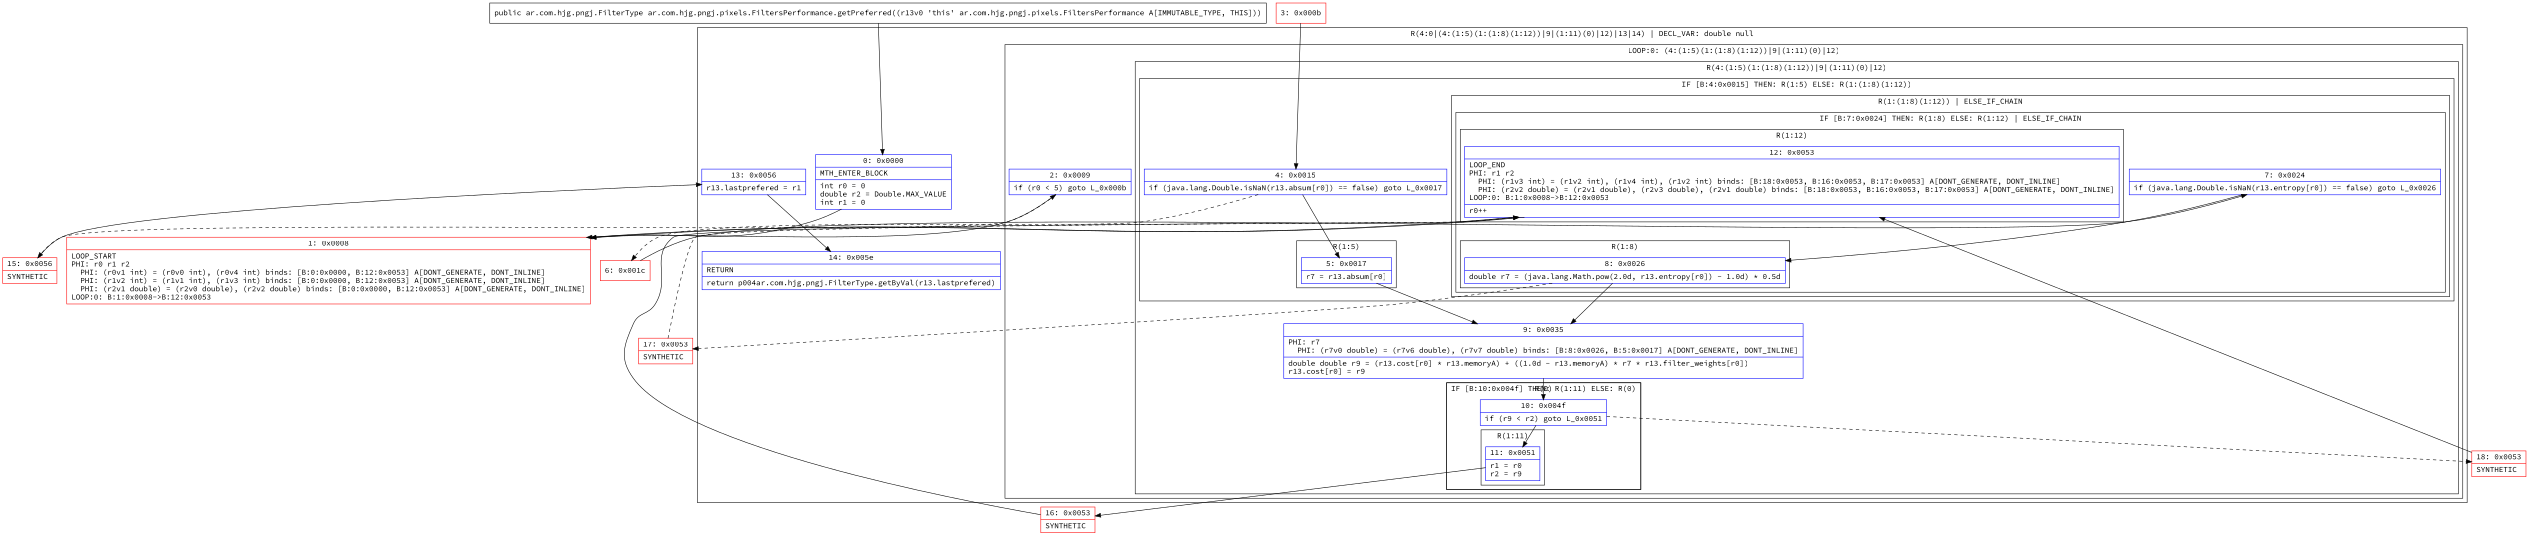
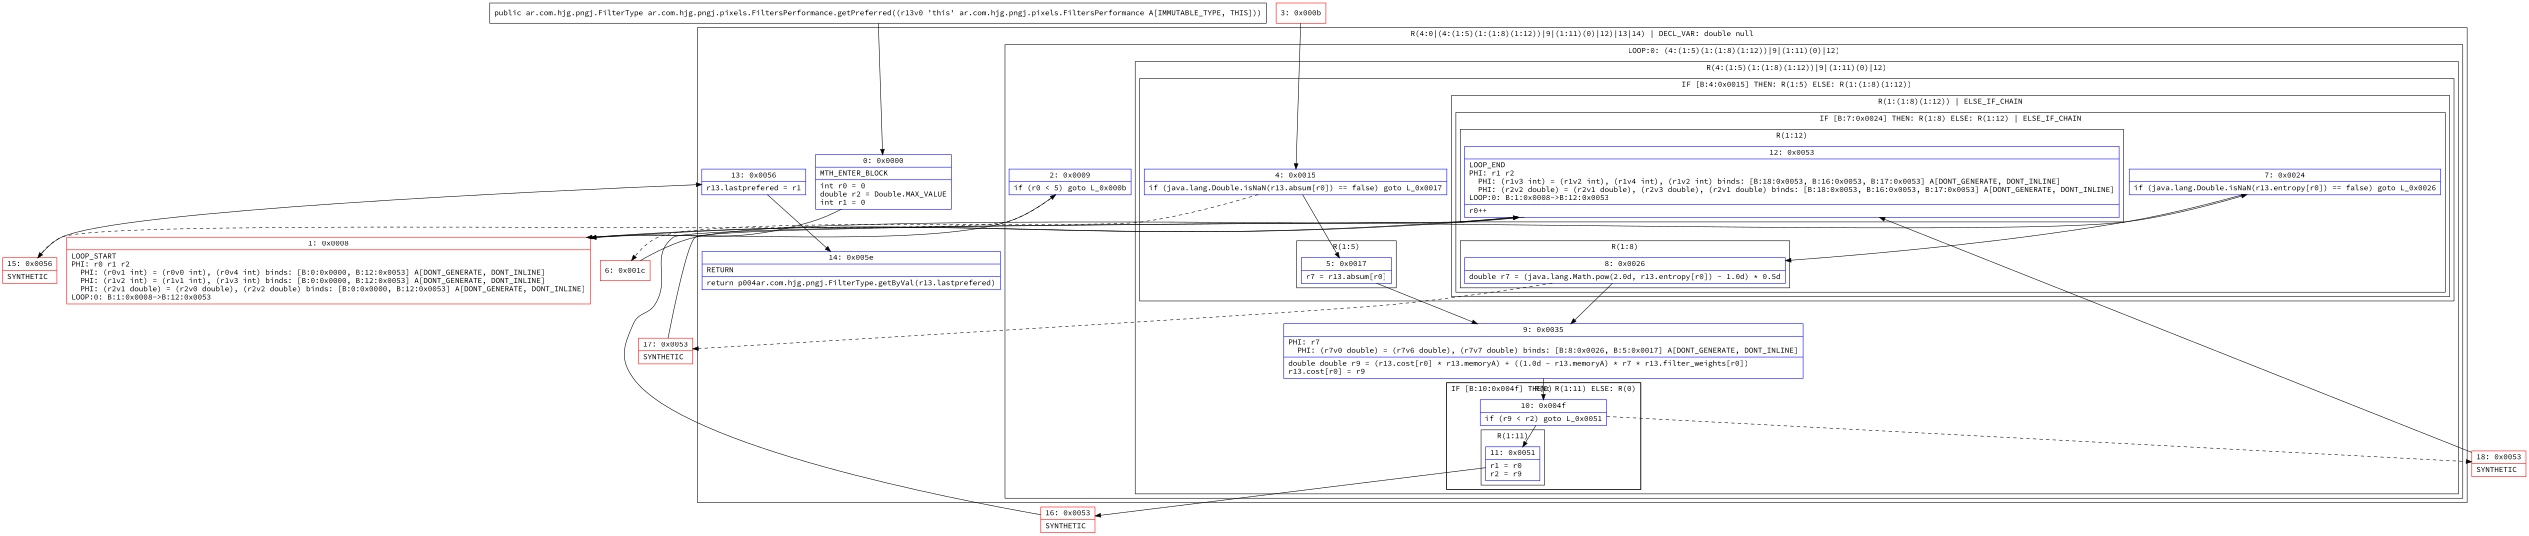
(1052, 226) -> (1052, 226)
